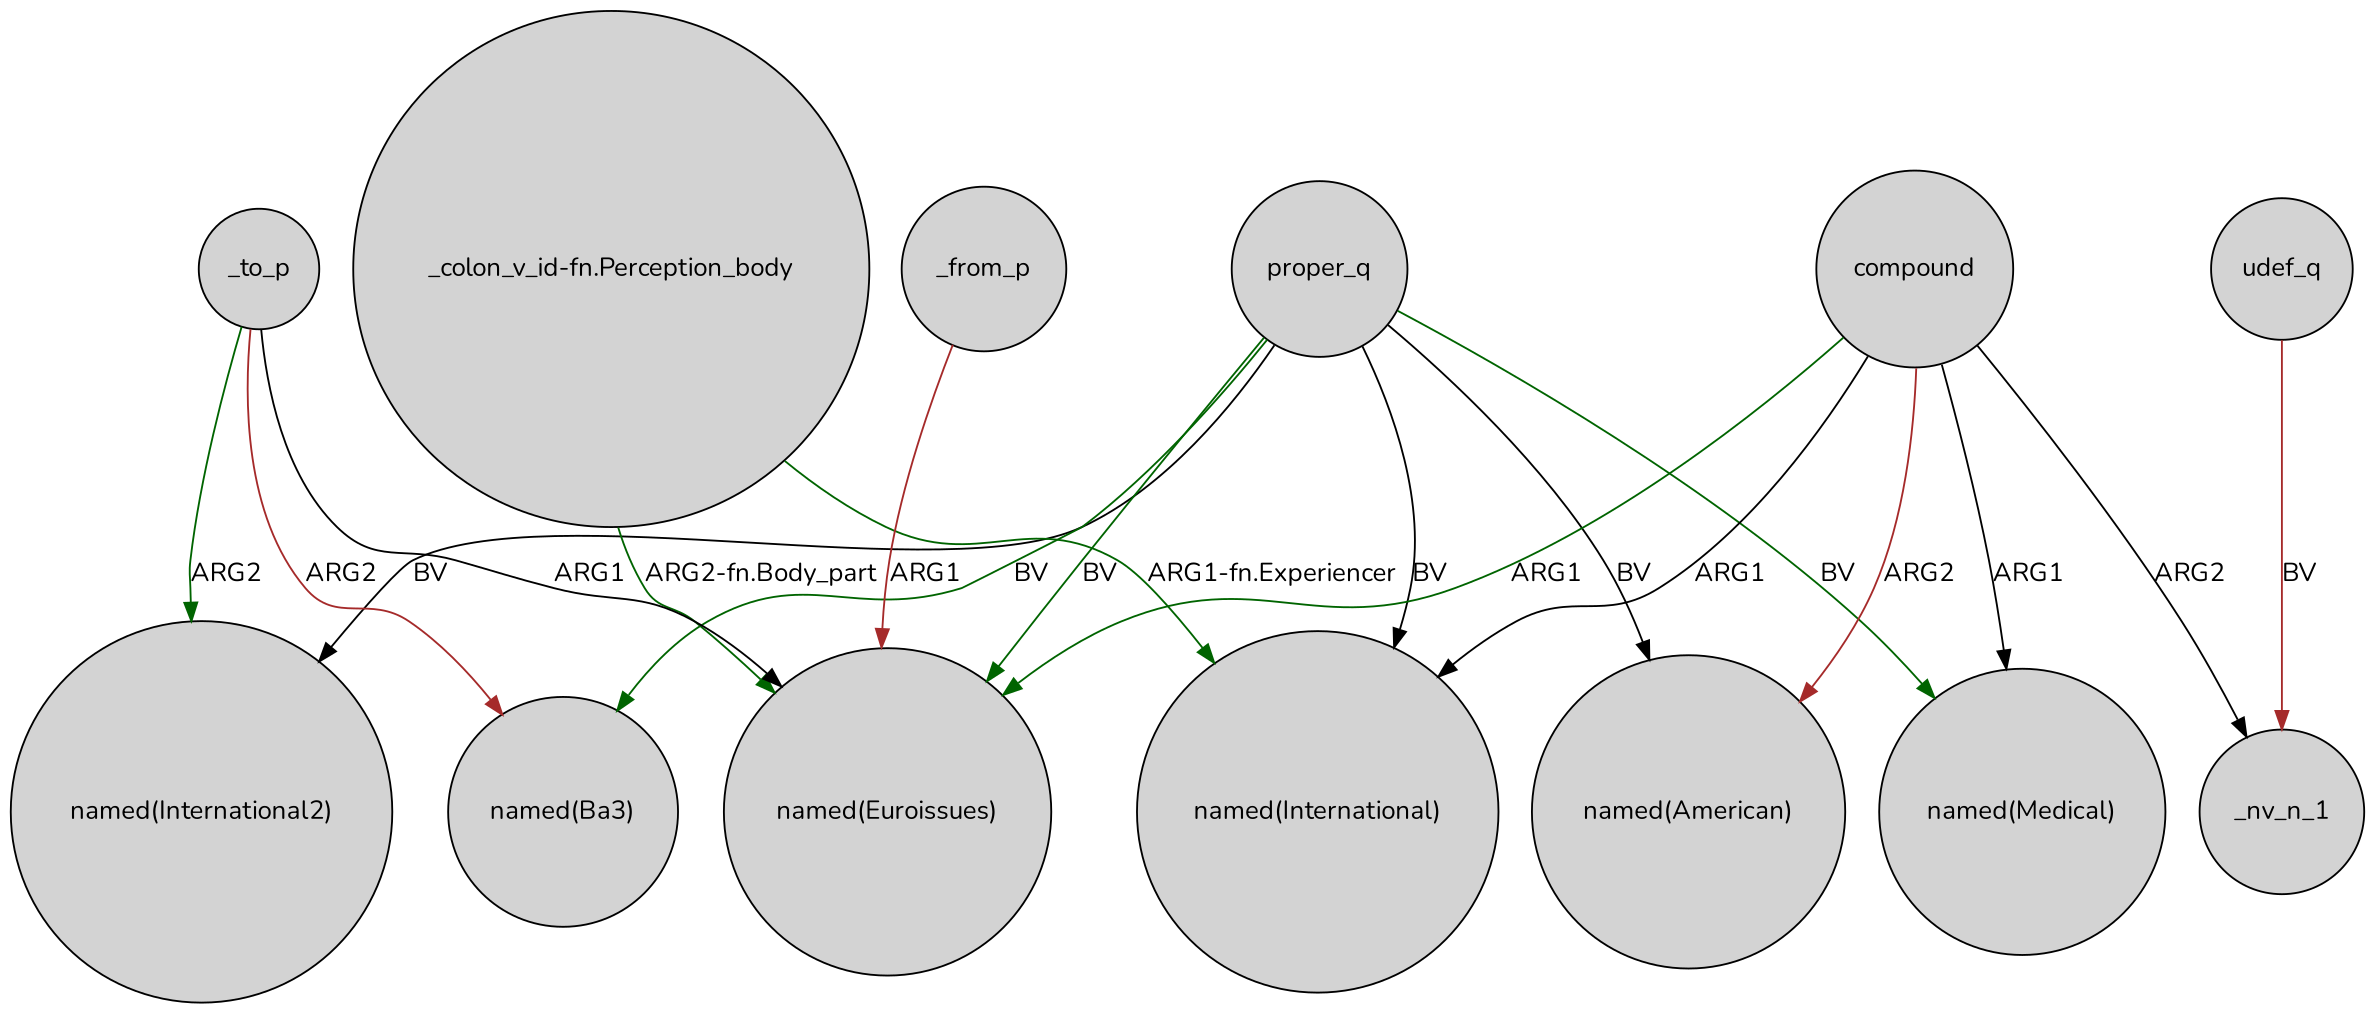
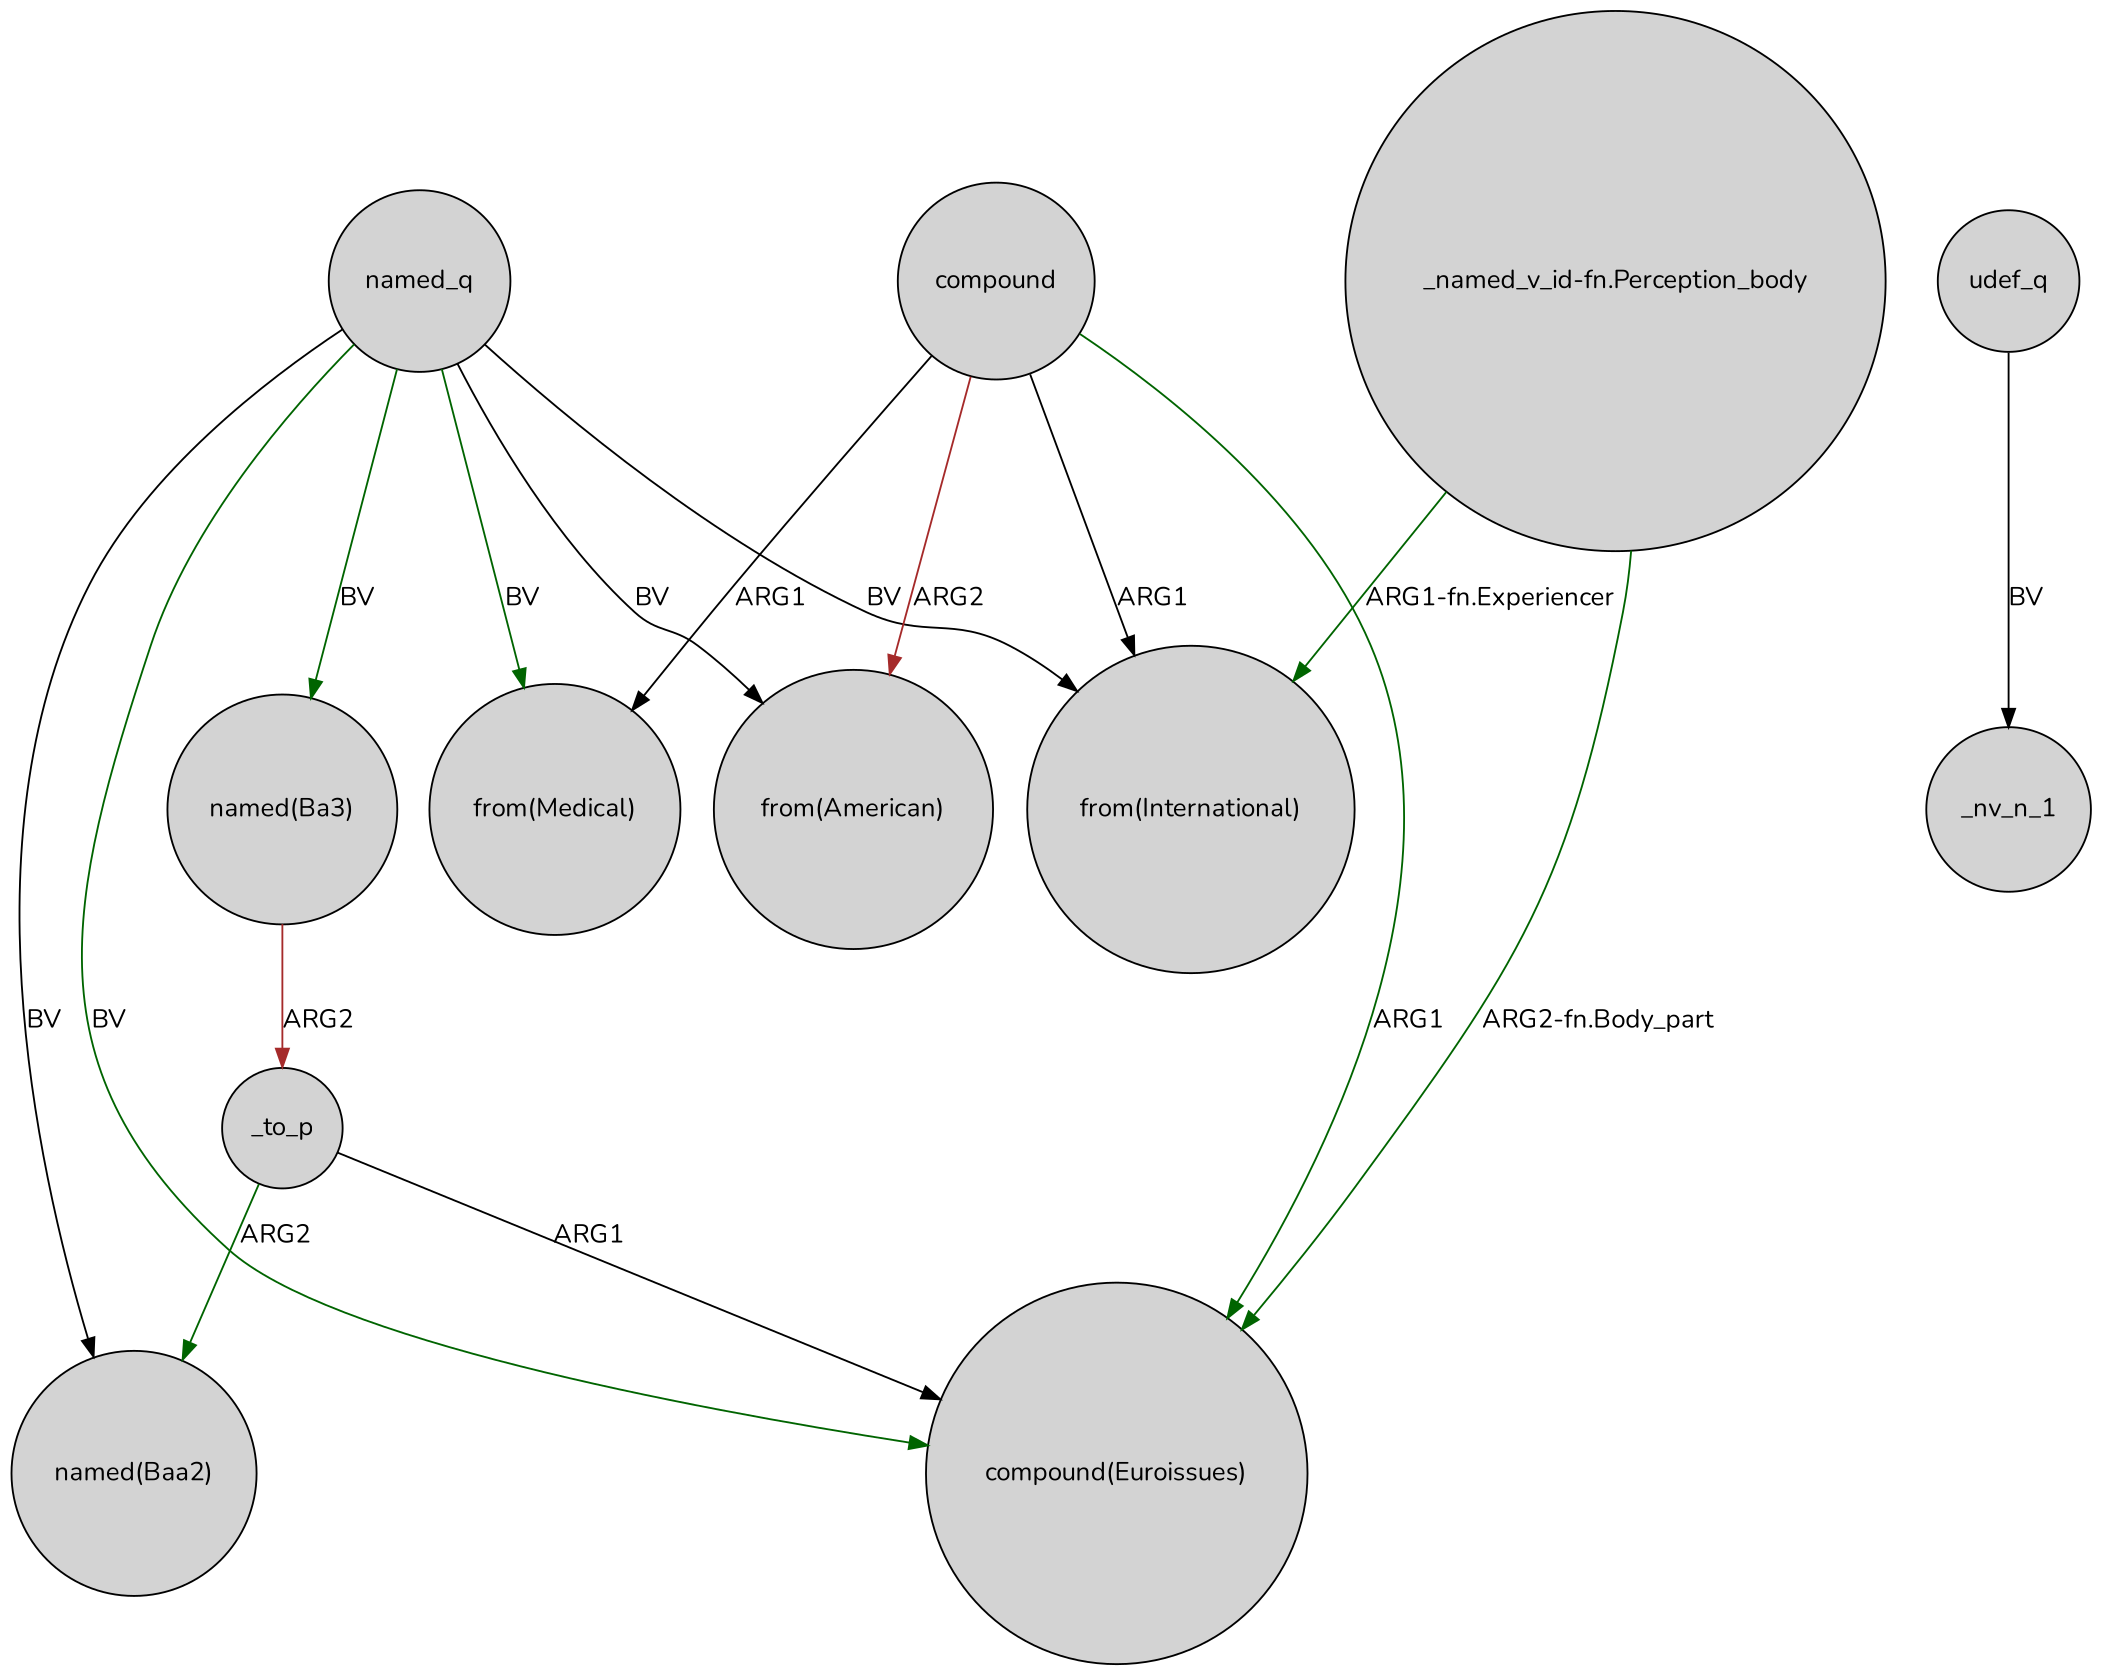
(611, 269) -> (1616, 281)
(984, 269) -> none
(1320, 269) -> (420, 281)
(2117, 526) -> none
(2282, 526) -> (2009, 531)
(292, 569) -> (282, 986)
(202, 812) -> (134, 1473)
(888, 812) -> (1117, 1473)
(1318, 812) -> (1191, 809)
(1689, 812) -> (853, 809)
(2022, 812) -> (555, 809)
